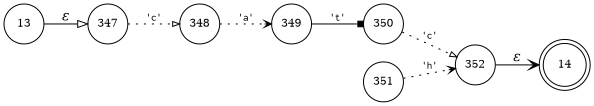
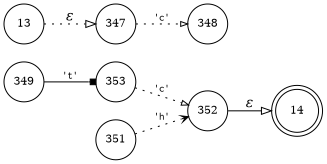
(61, 24) -> (65, 24)
(242, 24) -> none
(383, 24) -> (116, 82)
(512, 65) -> (245, 111)
